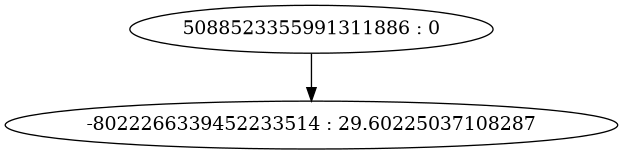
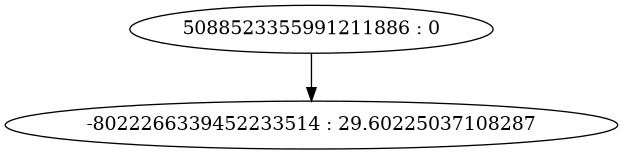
(311, 29) -> (311, 29)
